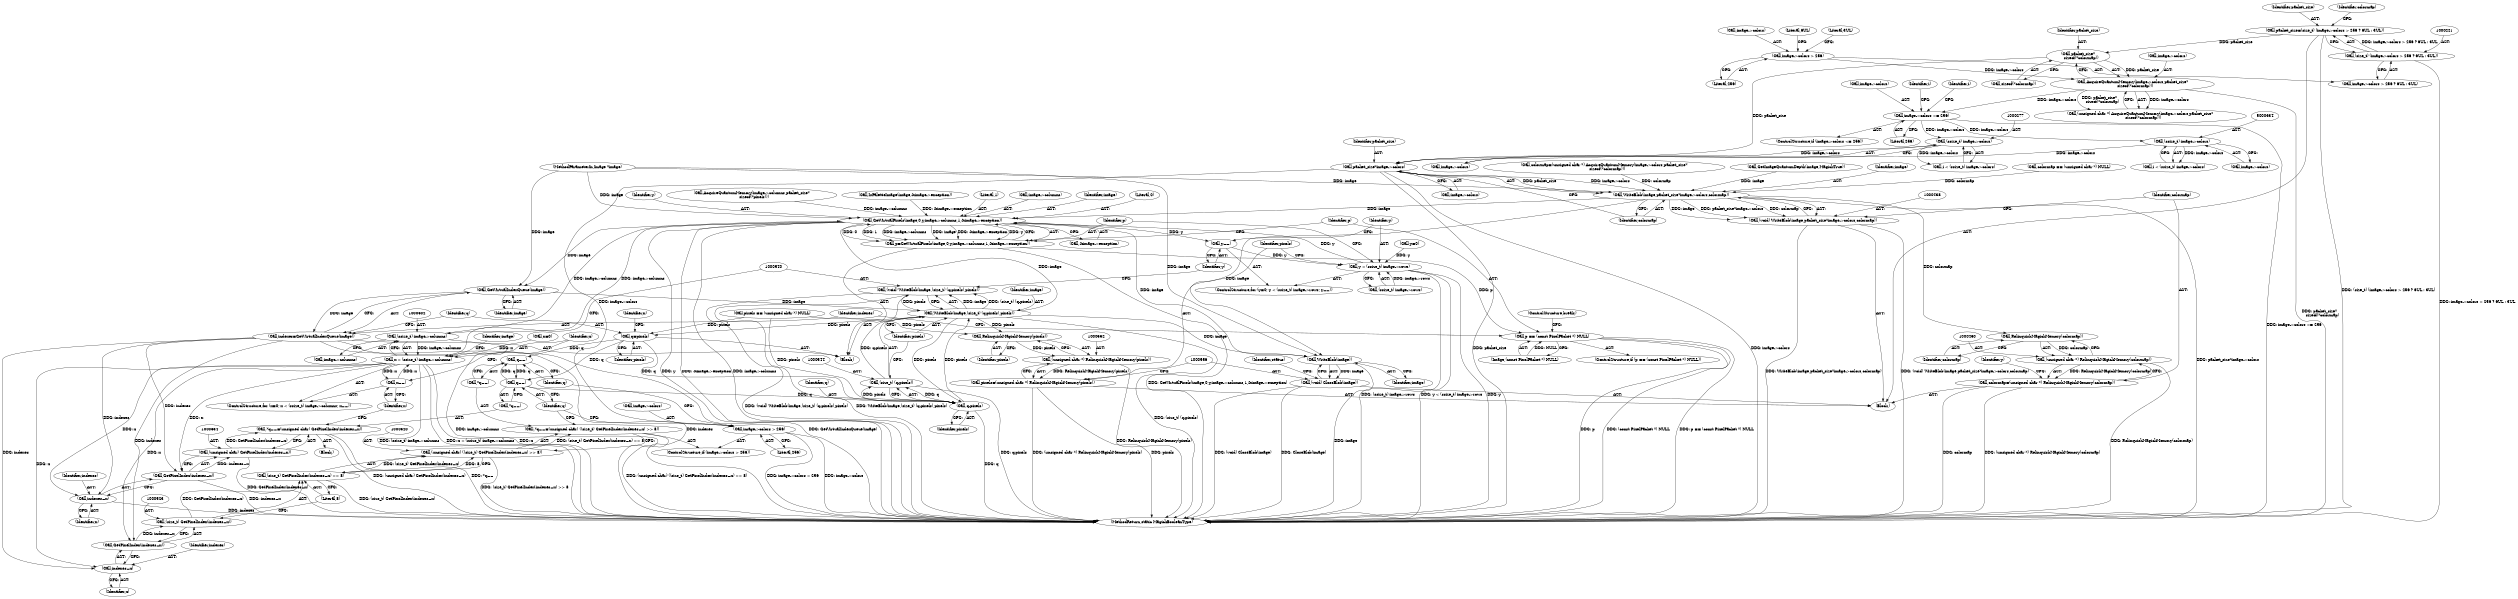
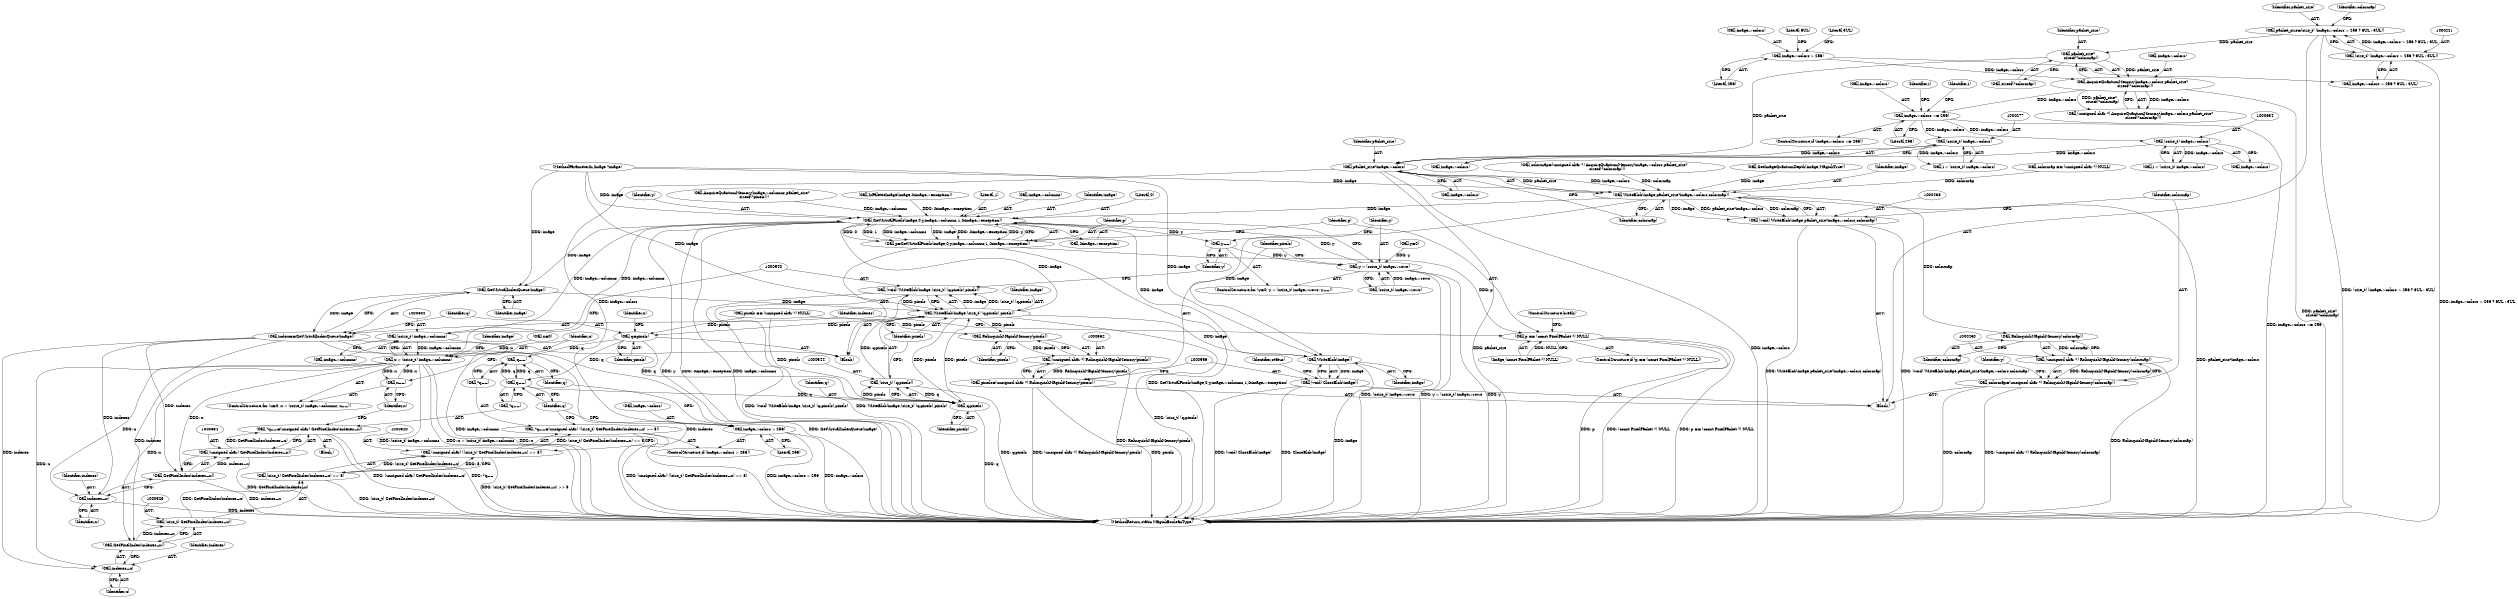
(2265, 116) -> (2265, 116)
none -> (730, 271)
(331, 499) -> none
